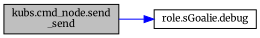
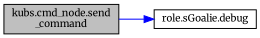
(61, 19) -> (61, 19)
